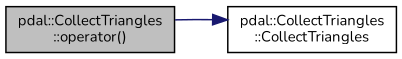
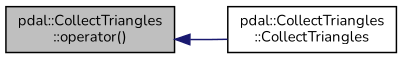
(194, 20) -> (209, 40)
